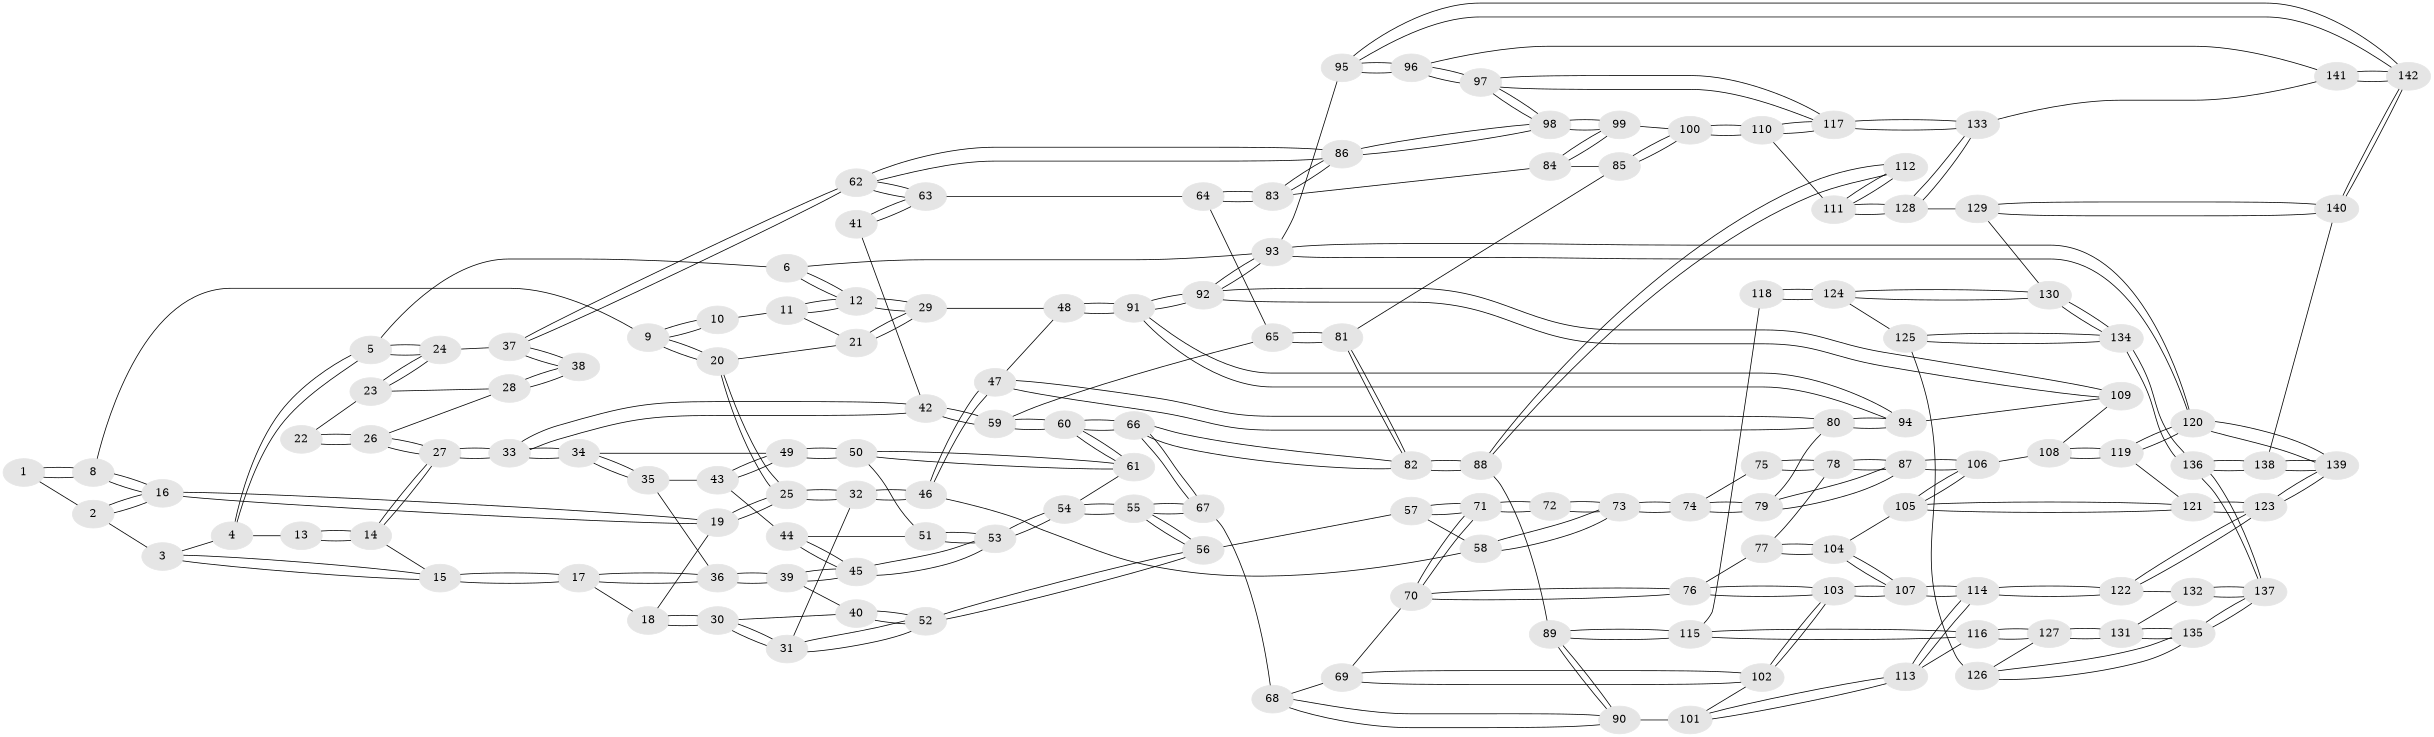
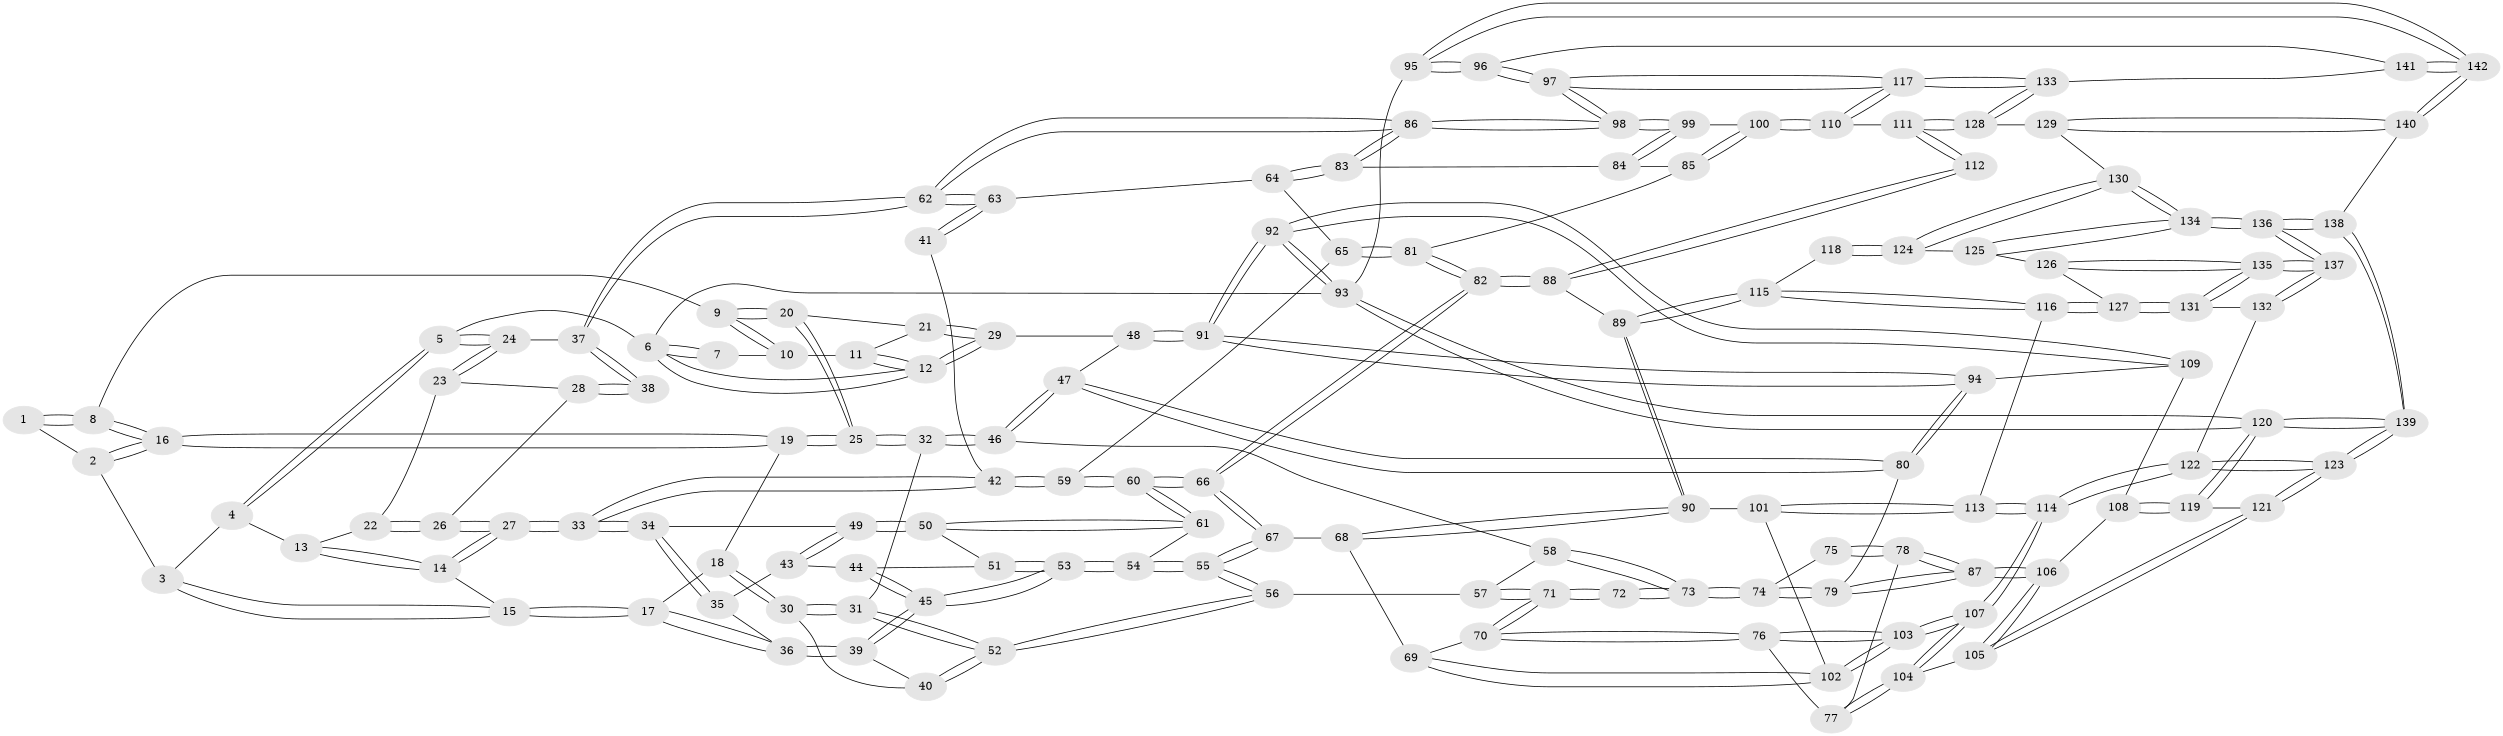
none -> (718, 355)
none -> (336, 537)
